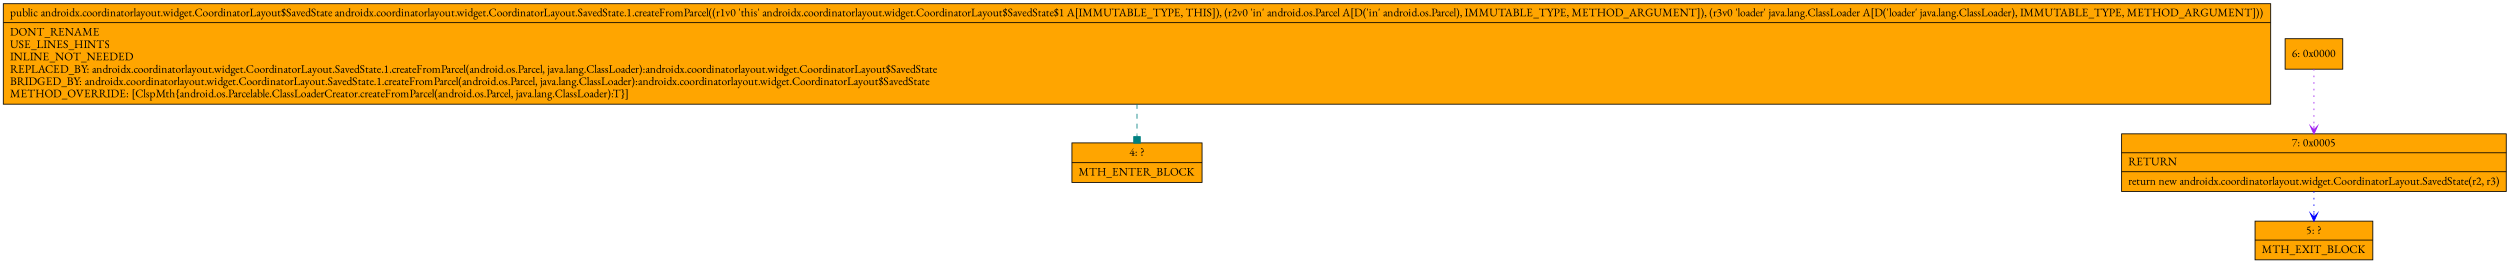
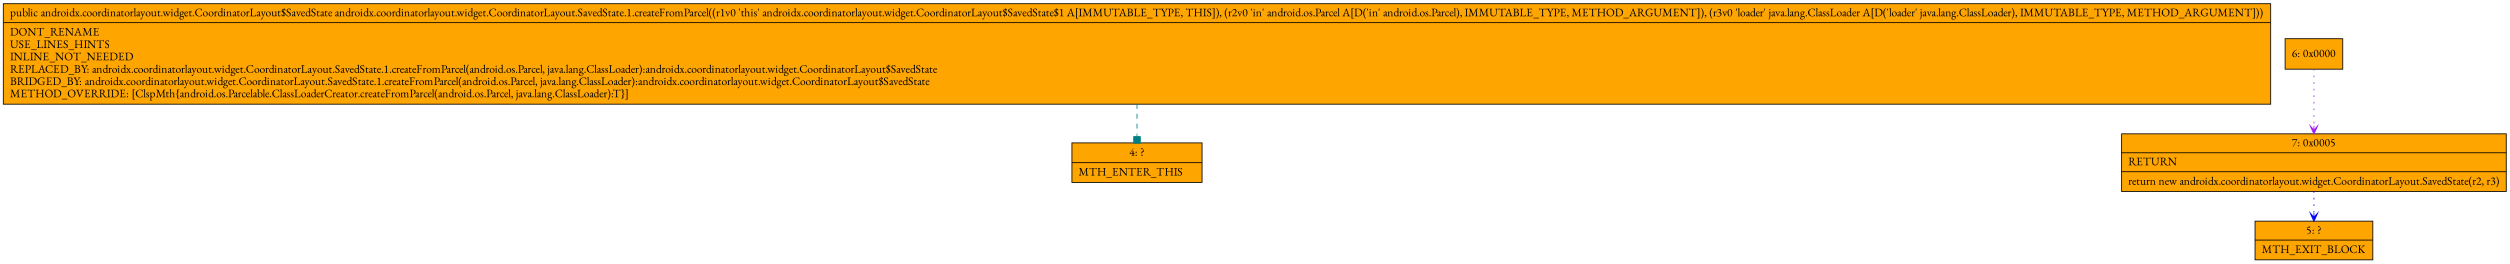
(1137, 172) -> (1131, 172)
